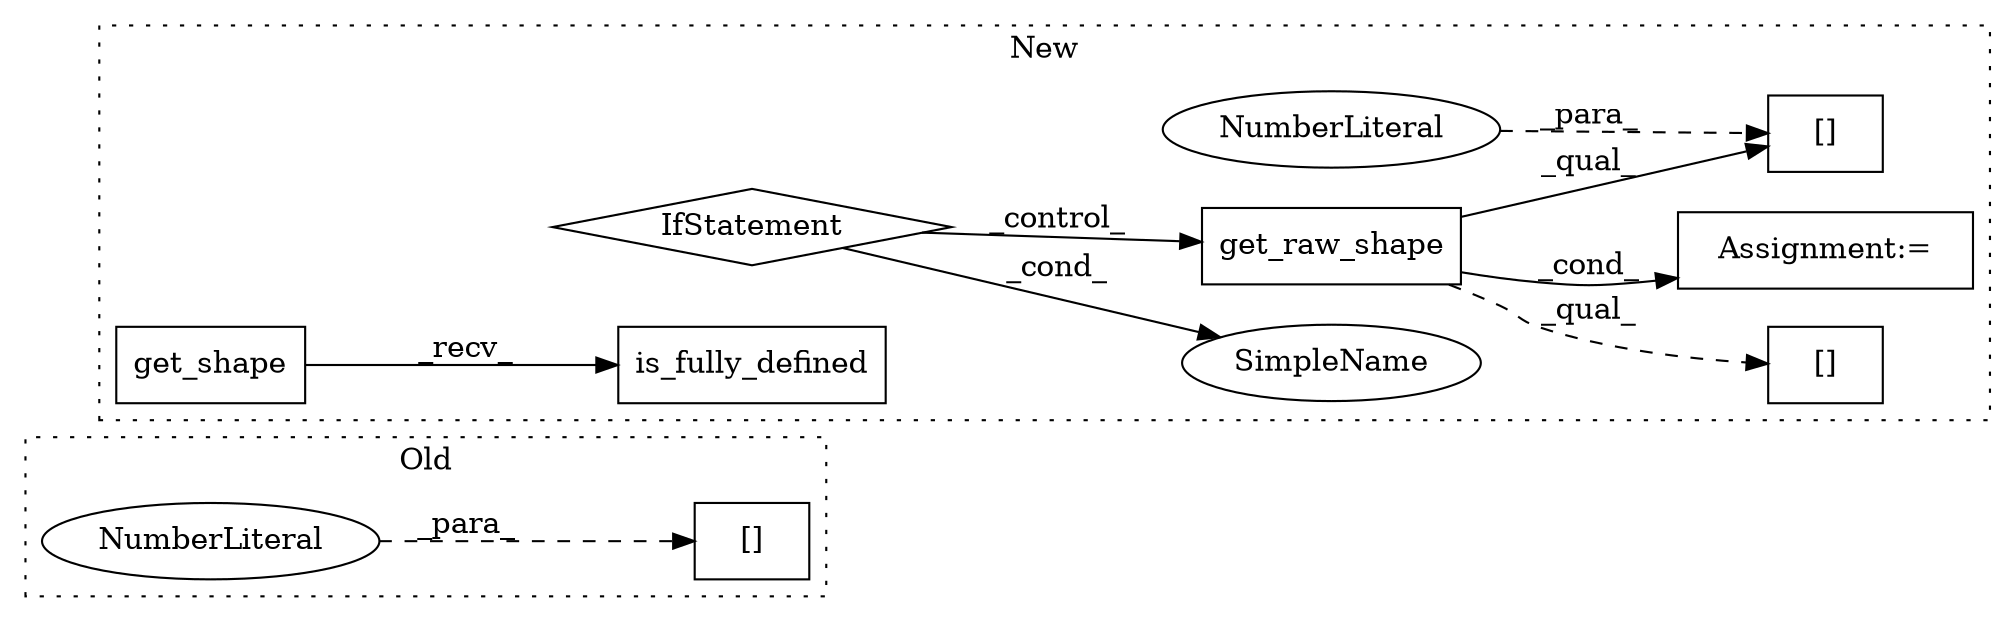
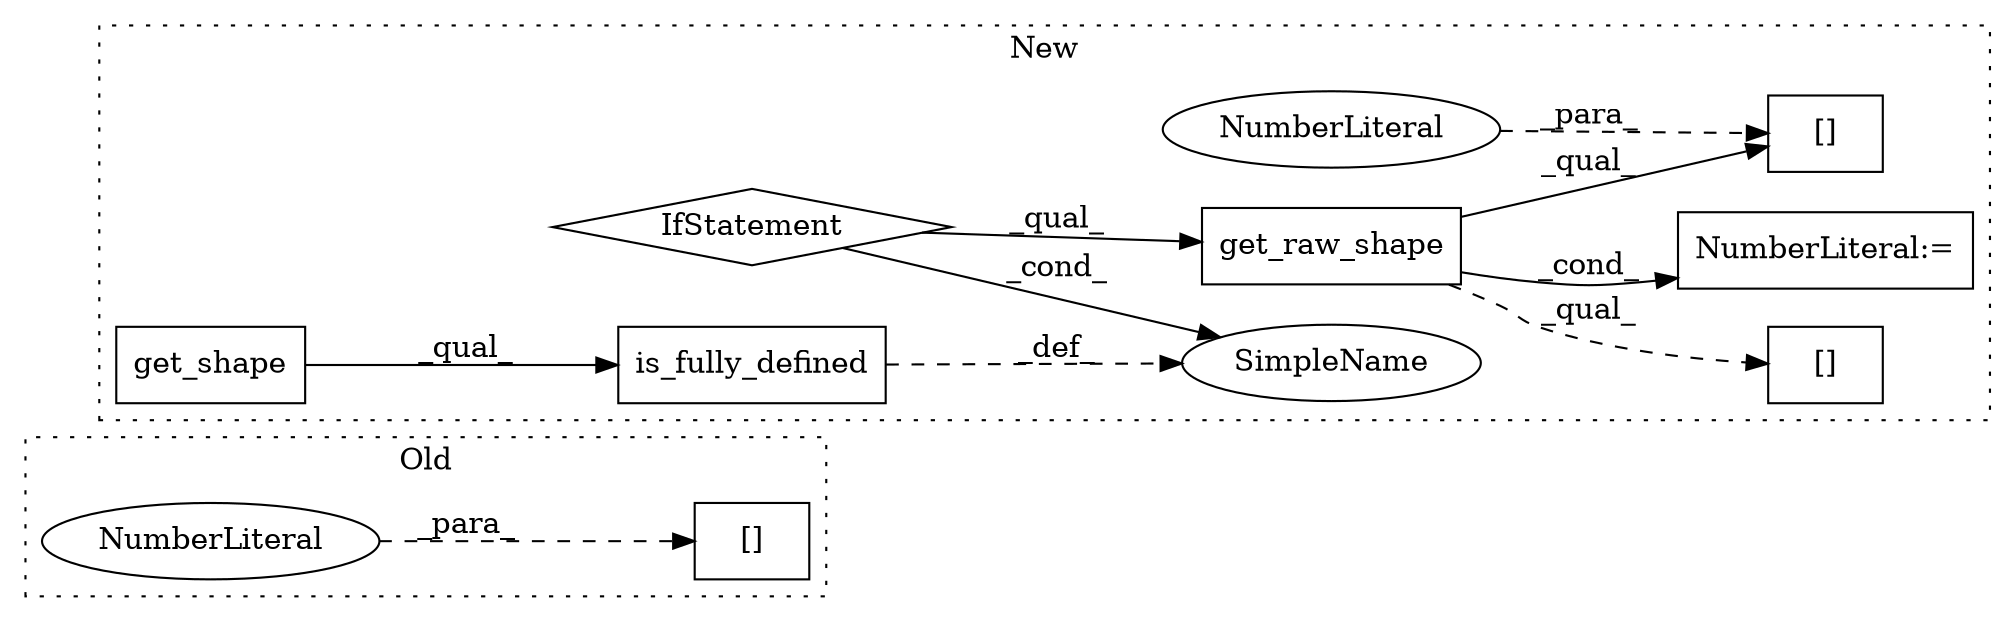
(1057, 220) -> (1057, 220)
(1825, 250) -> (1825, 250)
(466, 349) -> (466, 349)
none -> (1023, 364)
